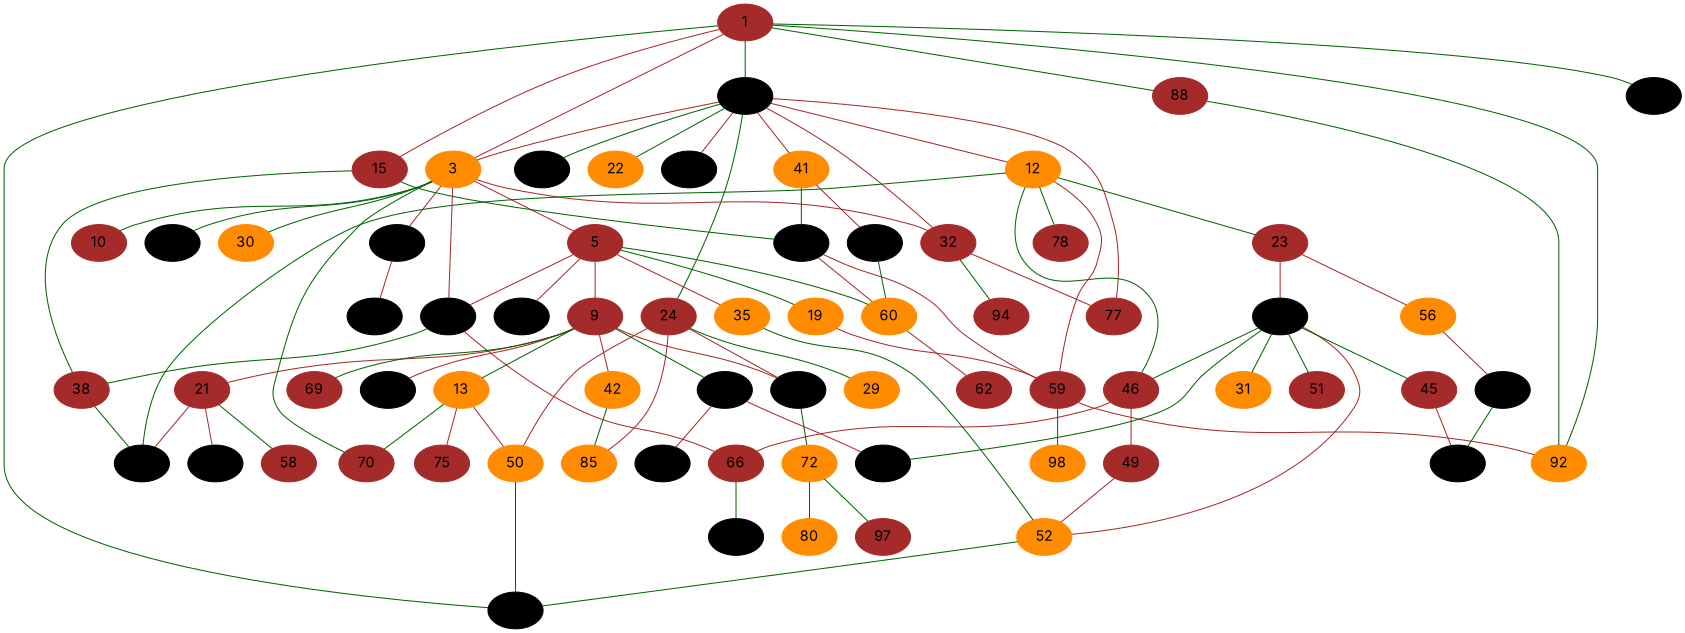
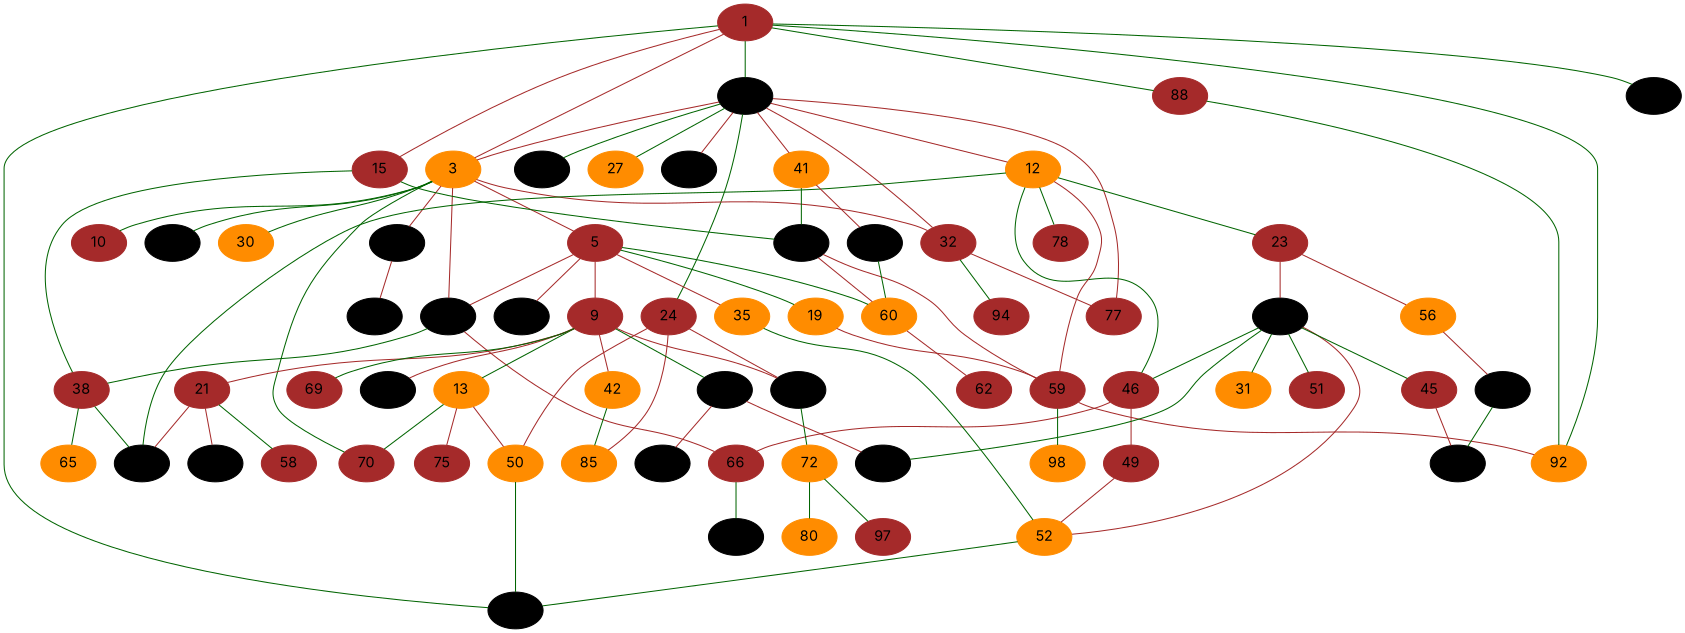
(616, 169) -> (616, 169)
(872, 390) -> none
none -> (68, 463)
